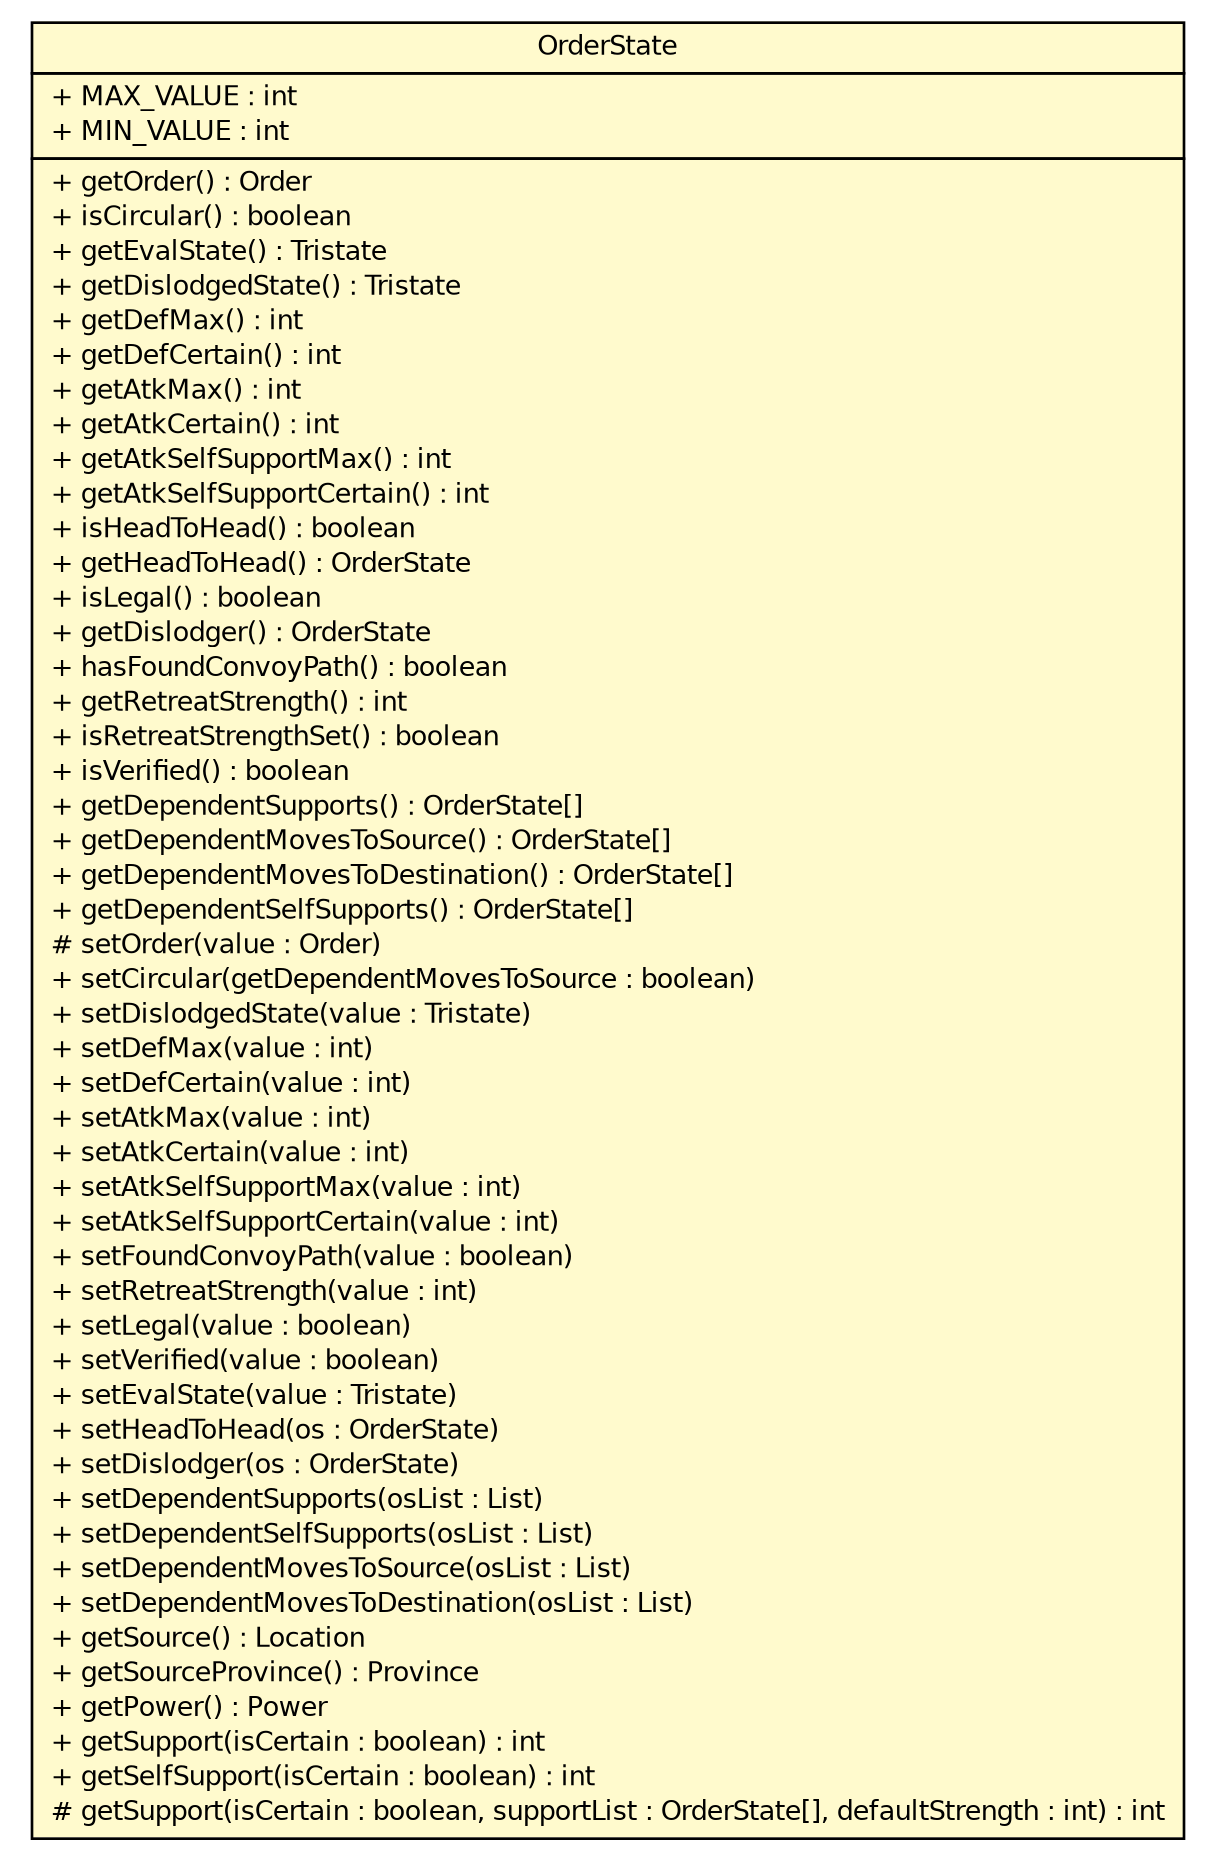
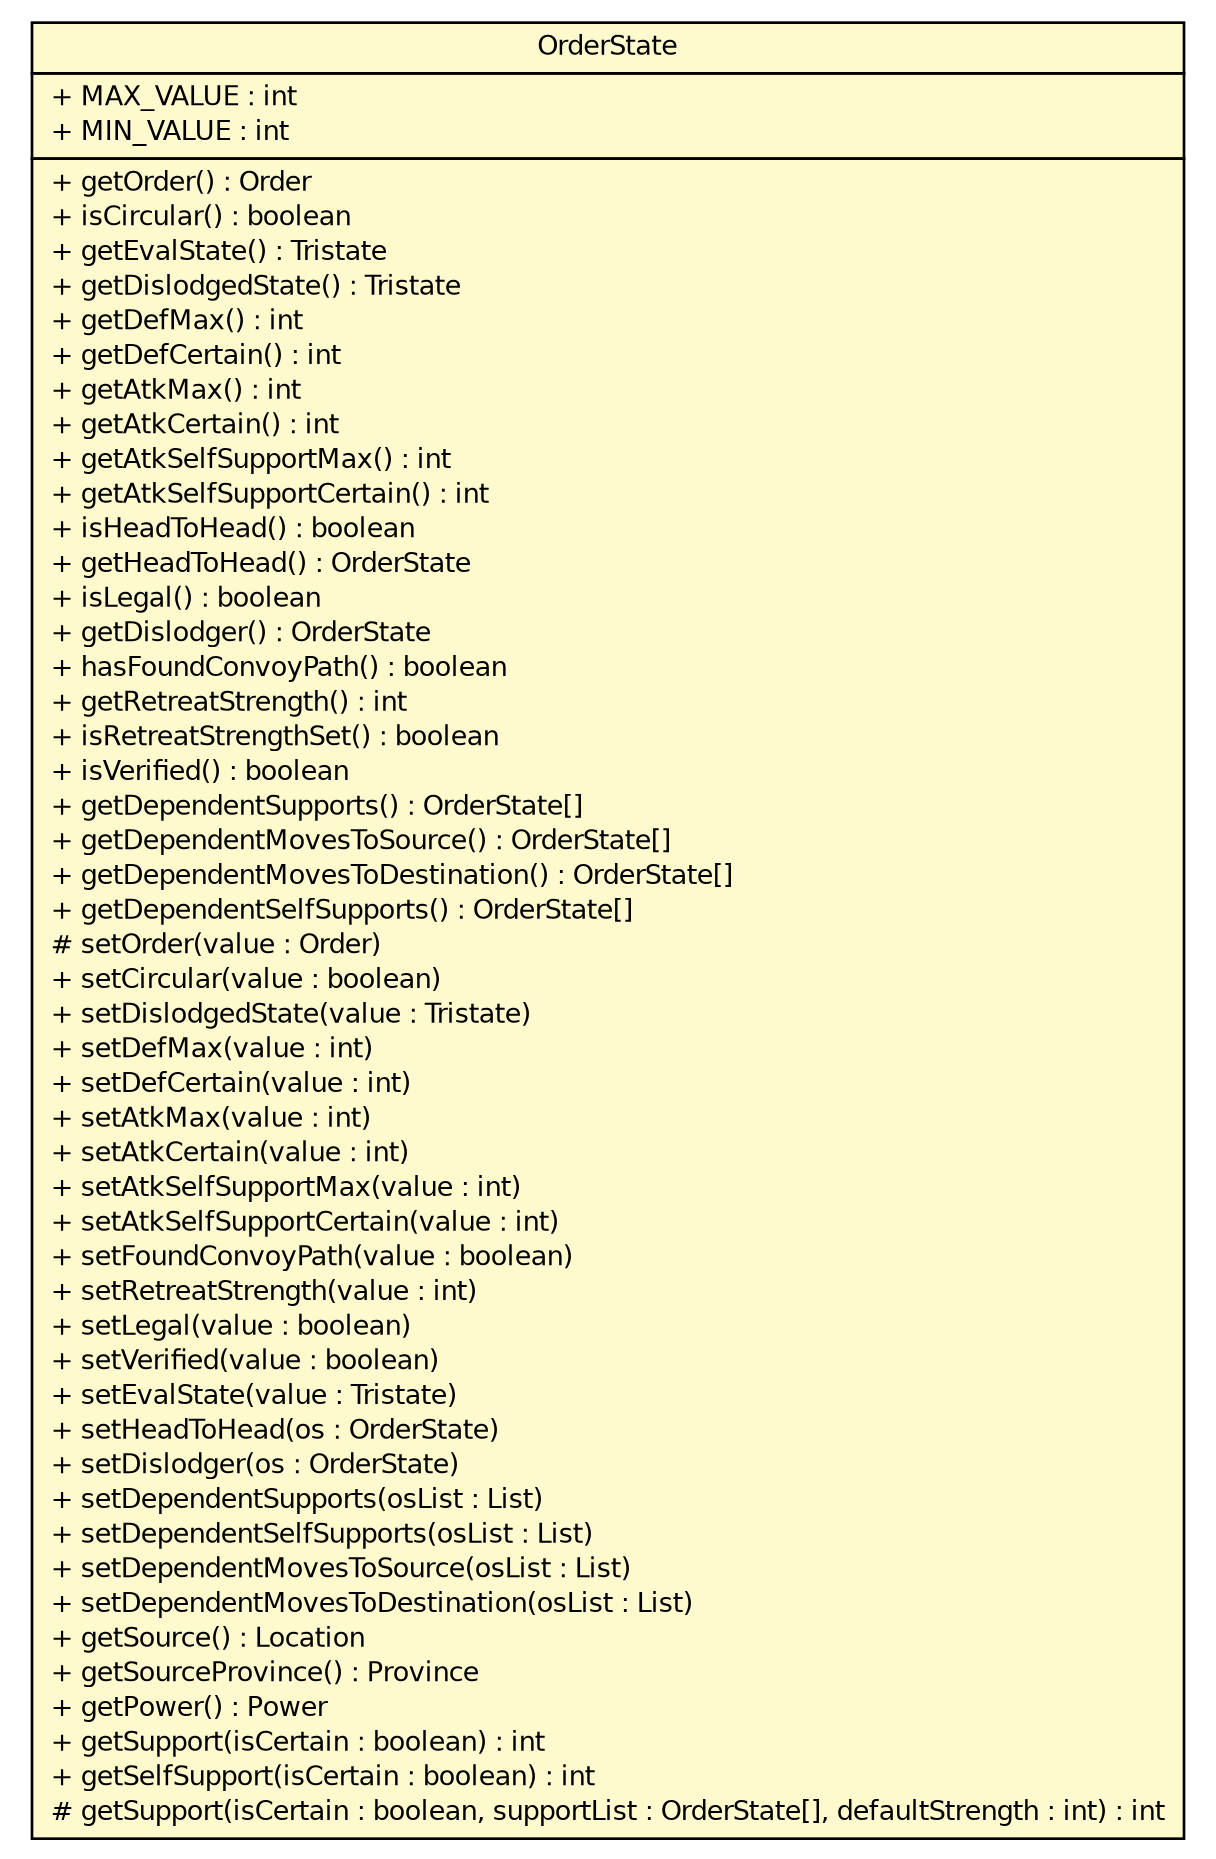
(404, 980) -> (247, 980)
